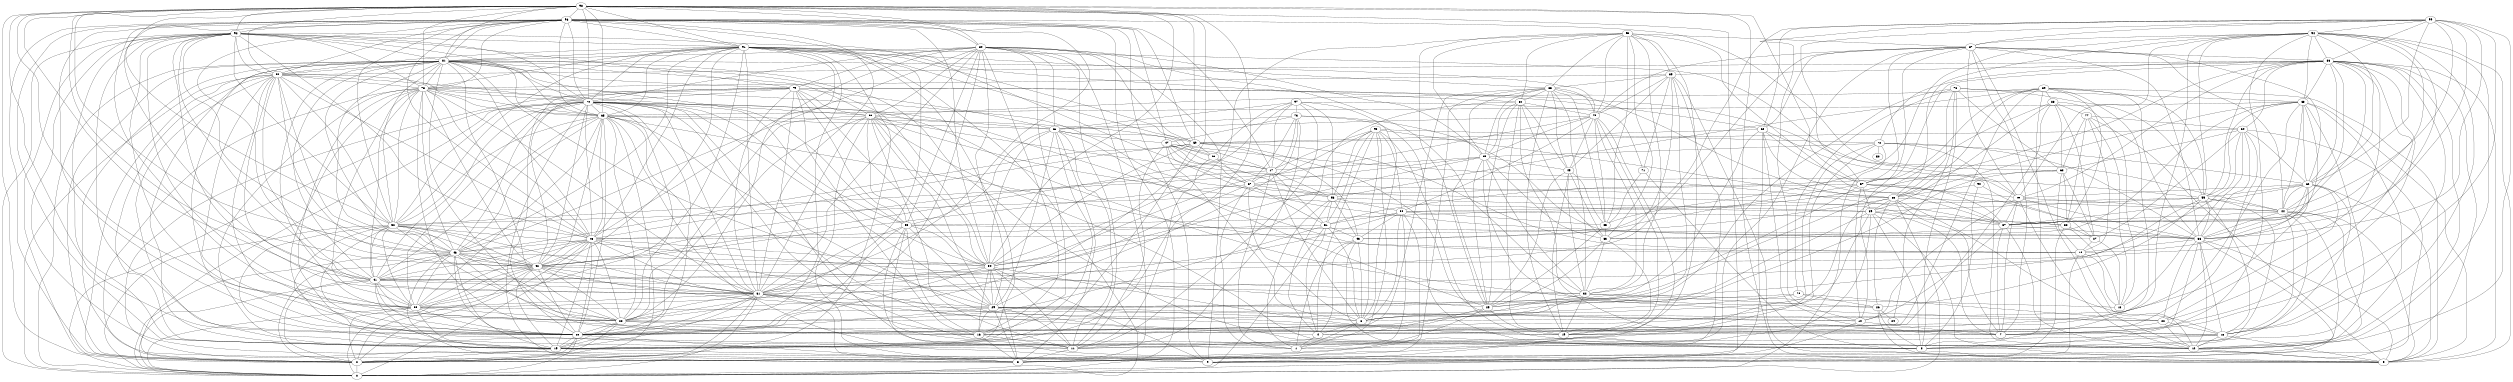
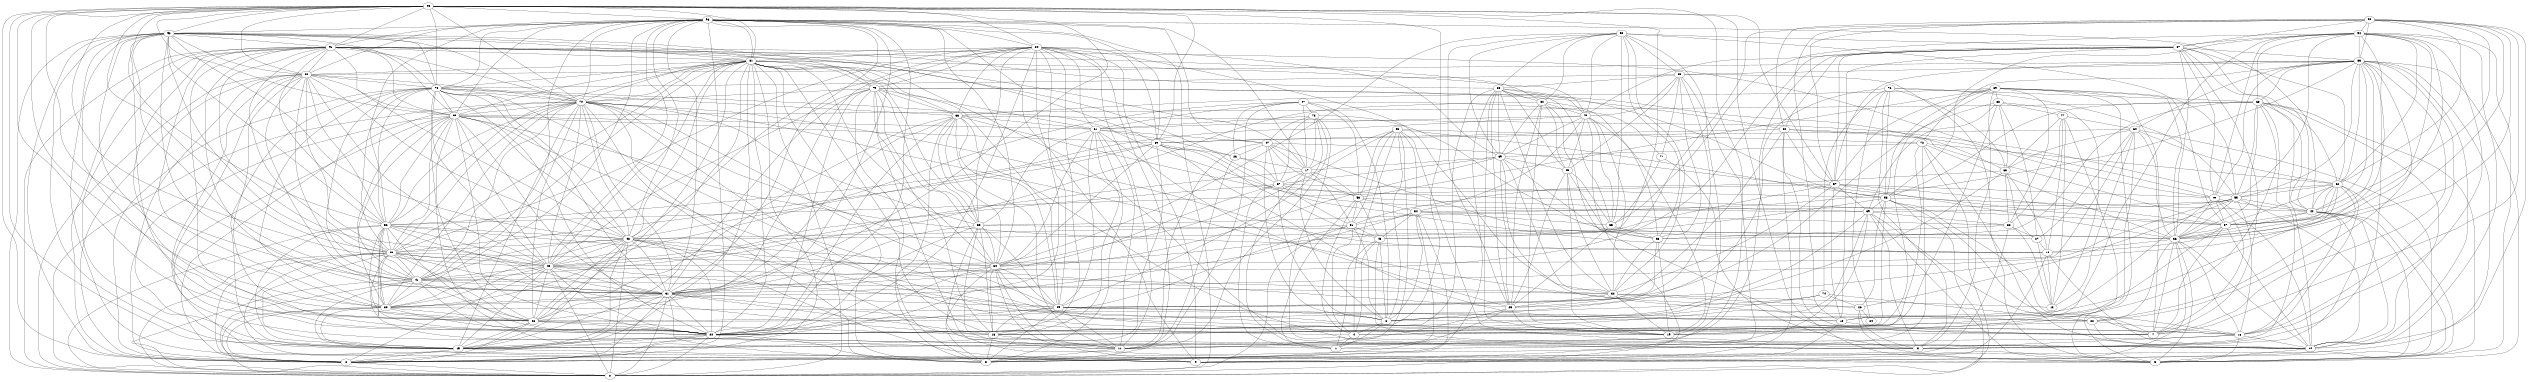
(1878, 157) -> none
(1979, 184) -> none
none -> (904, 338)
